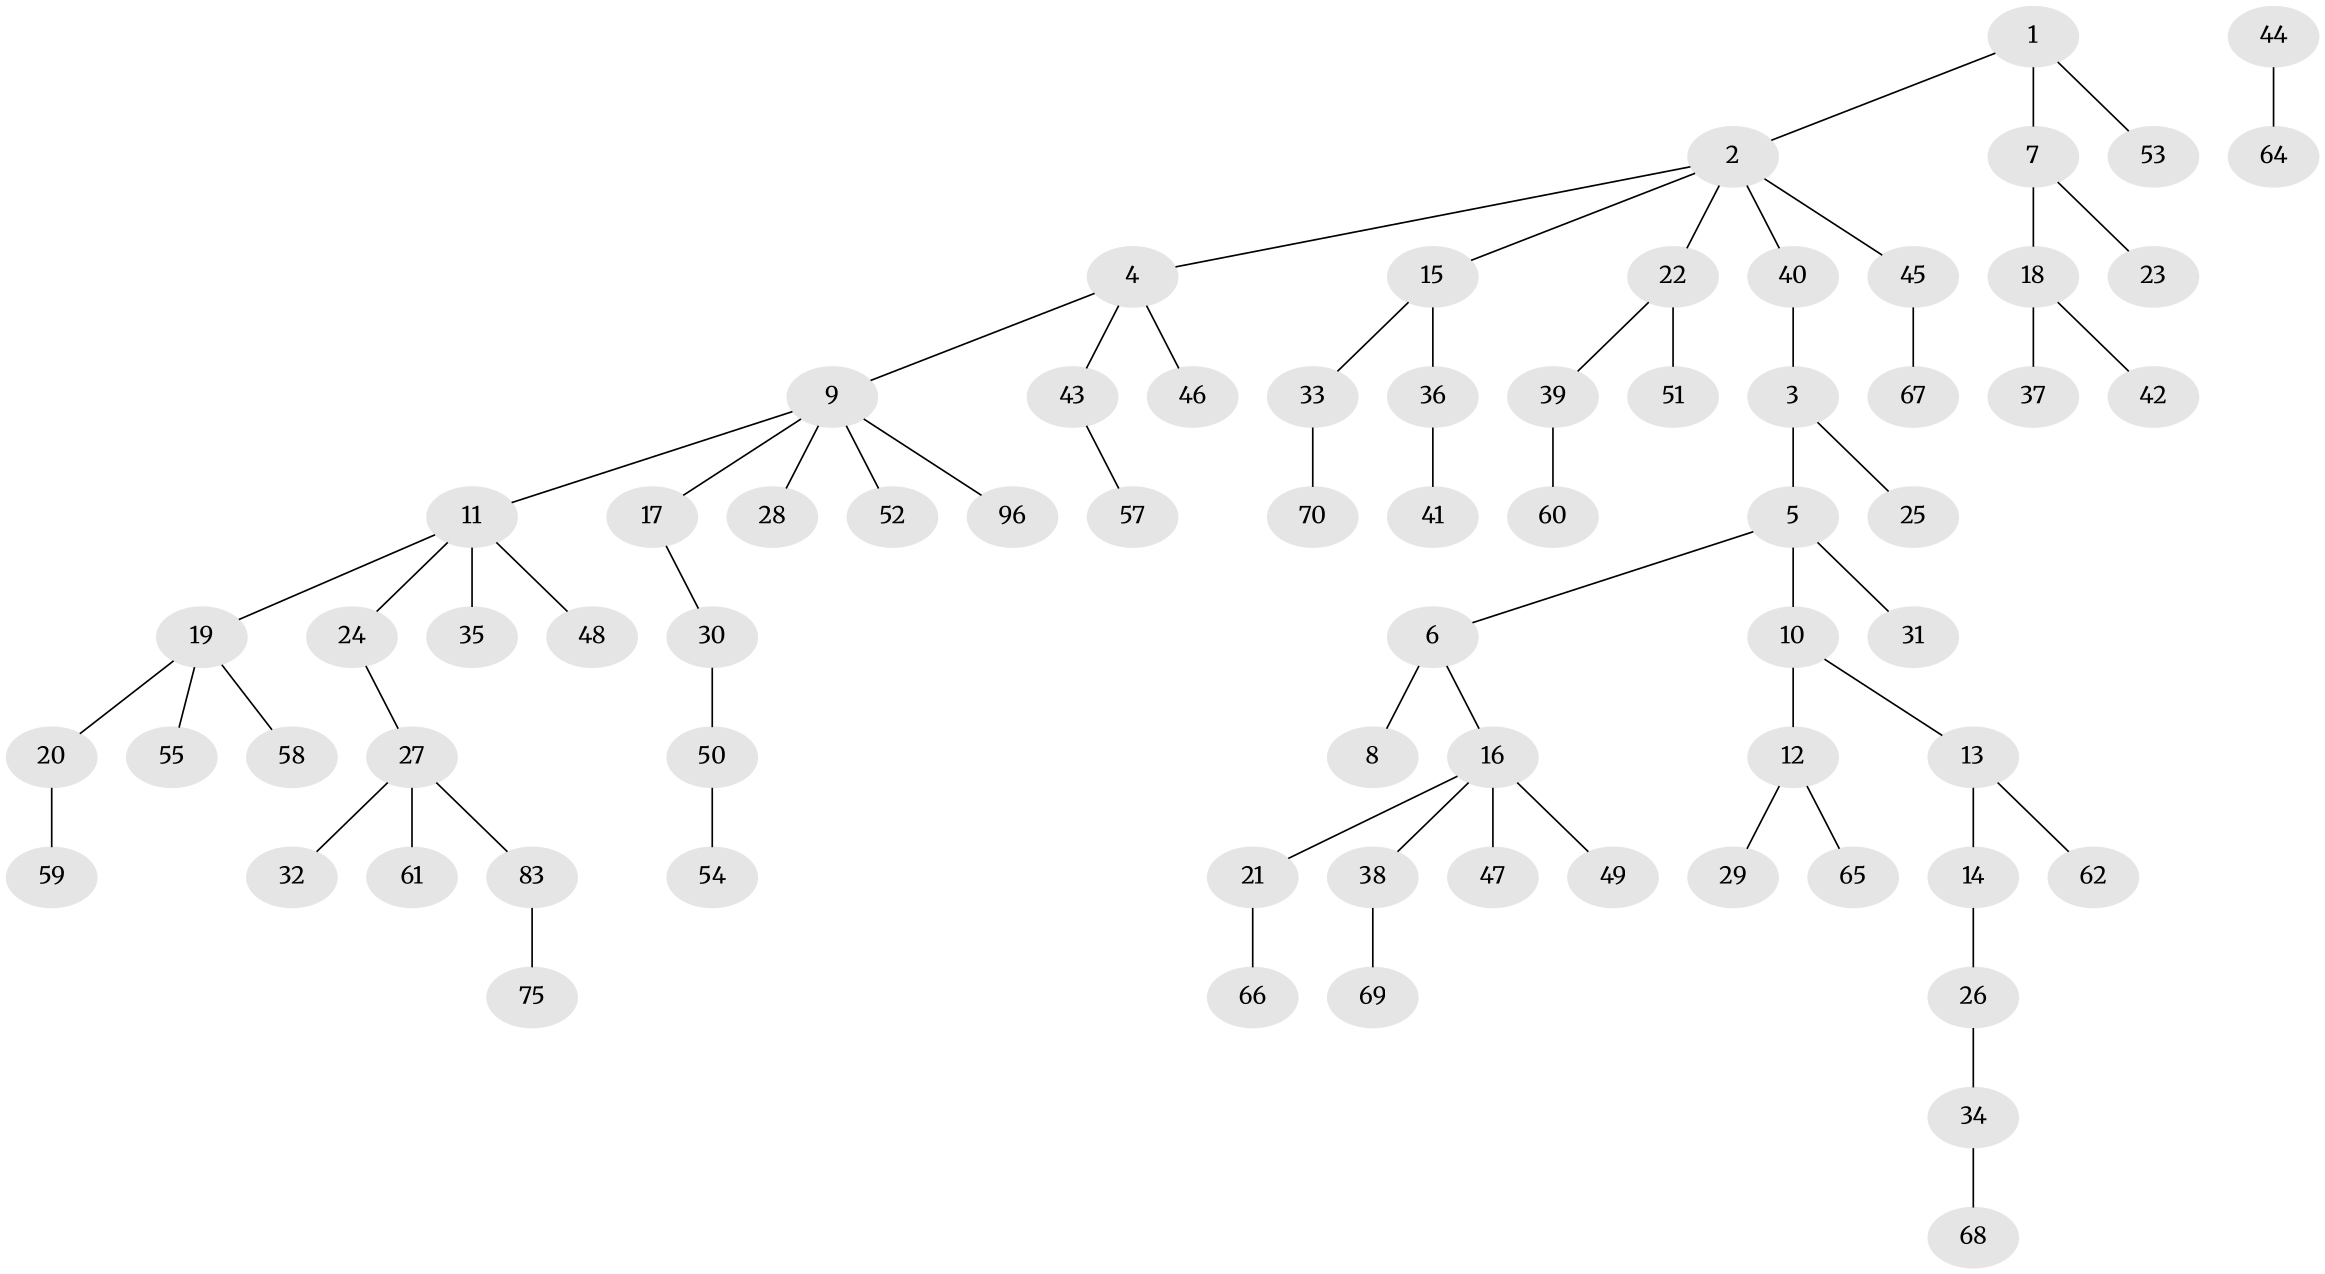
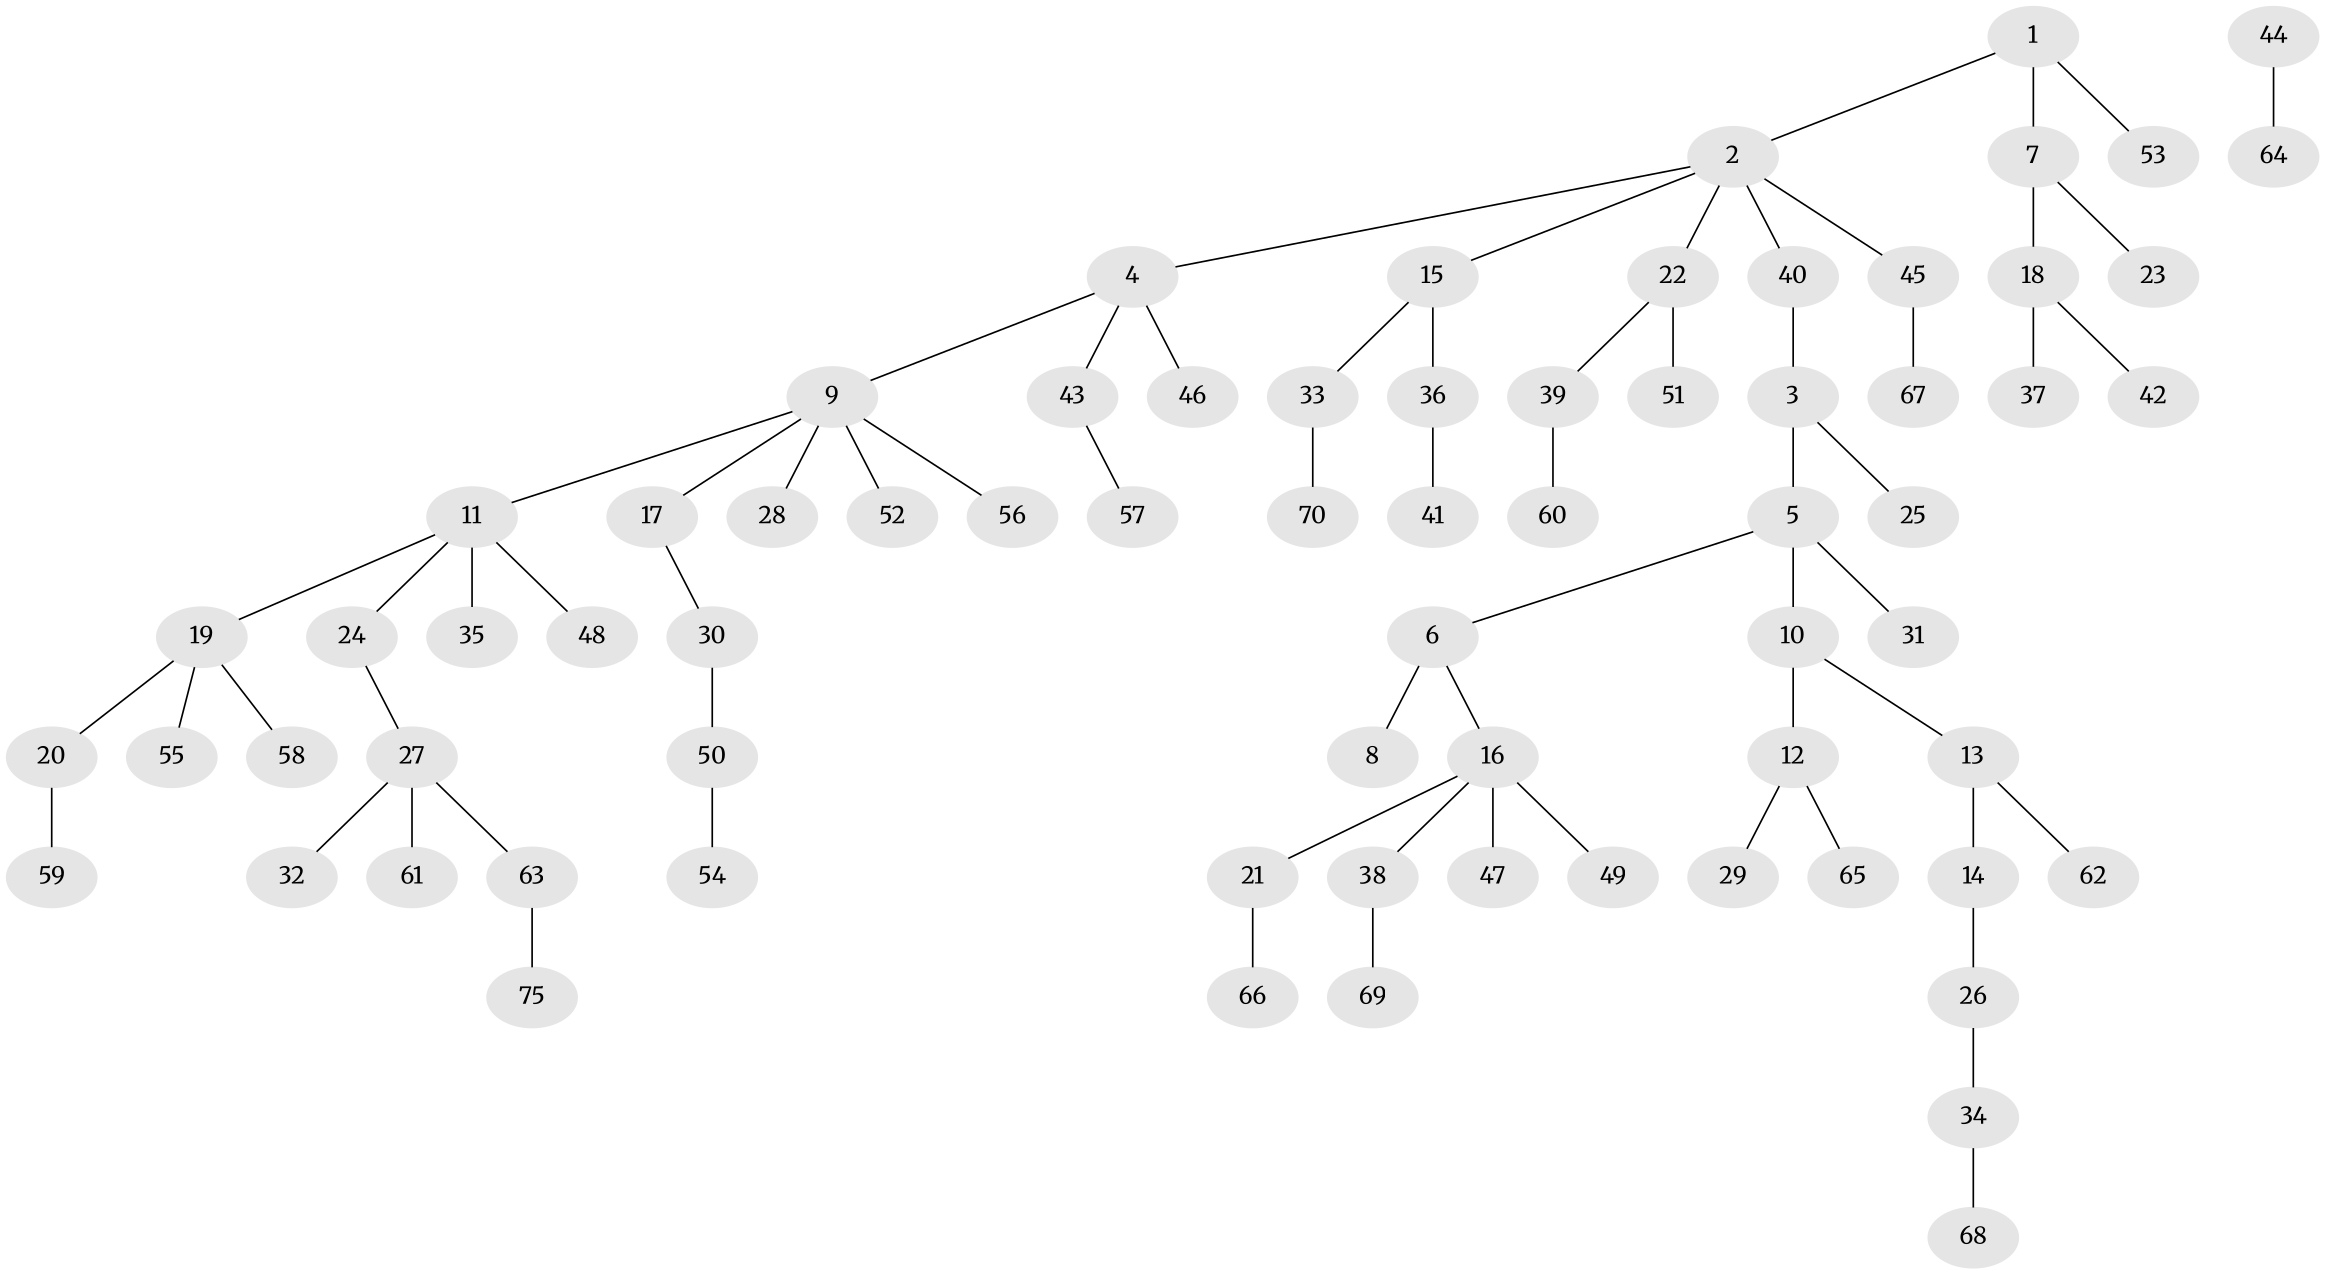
(1013, 517) -> (1013, 517)
(532, 877) -> (532, 877)
